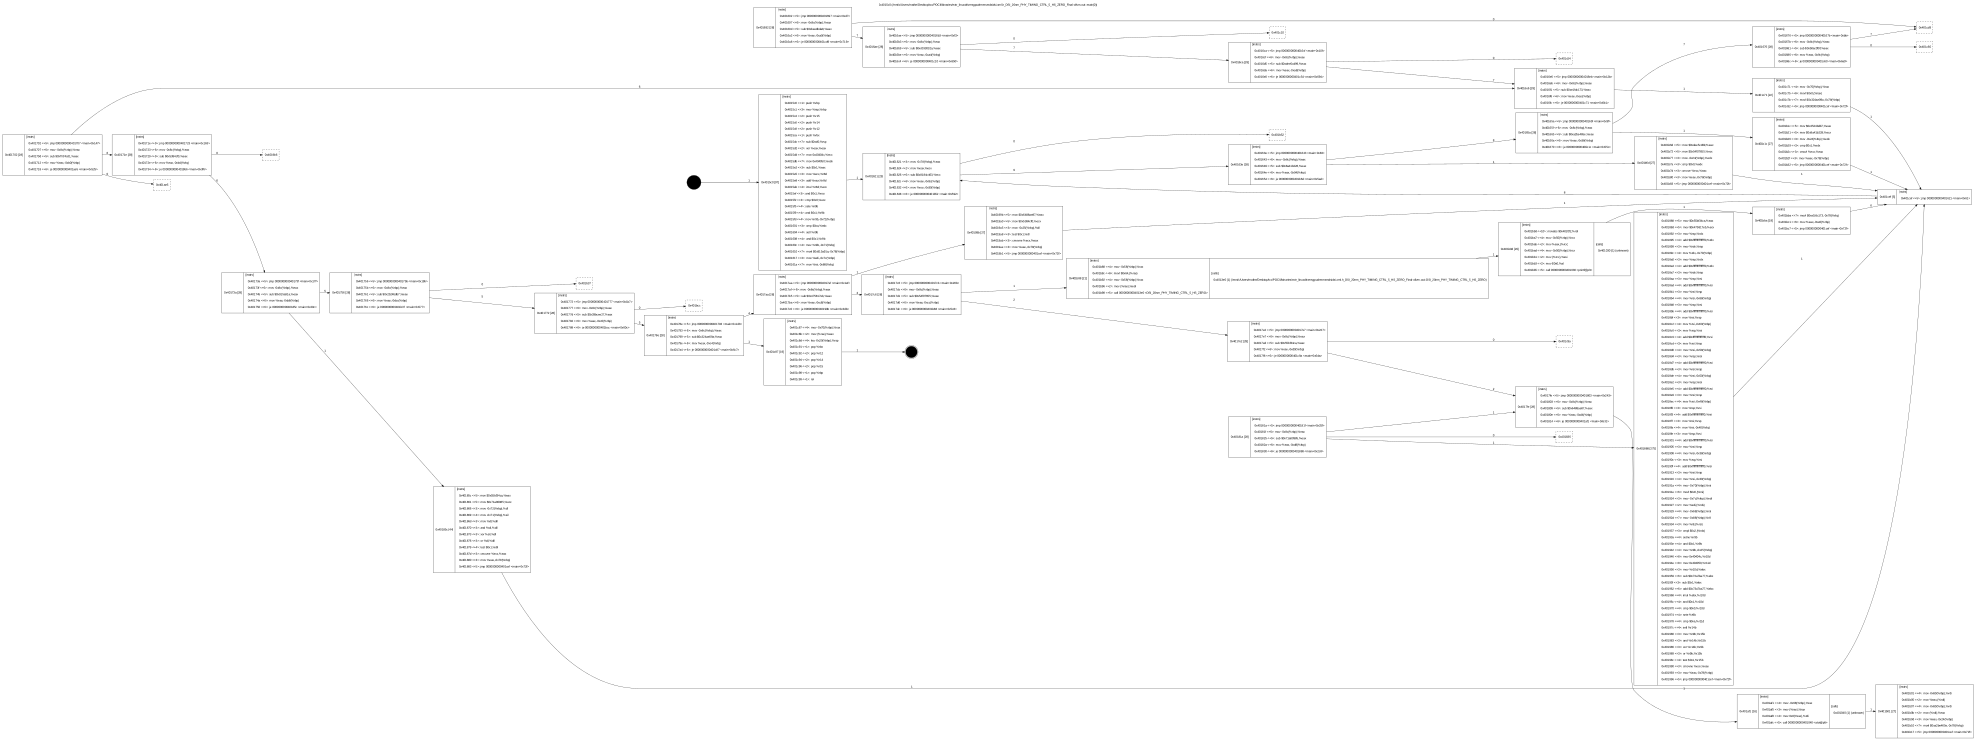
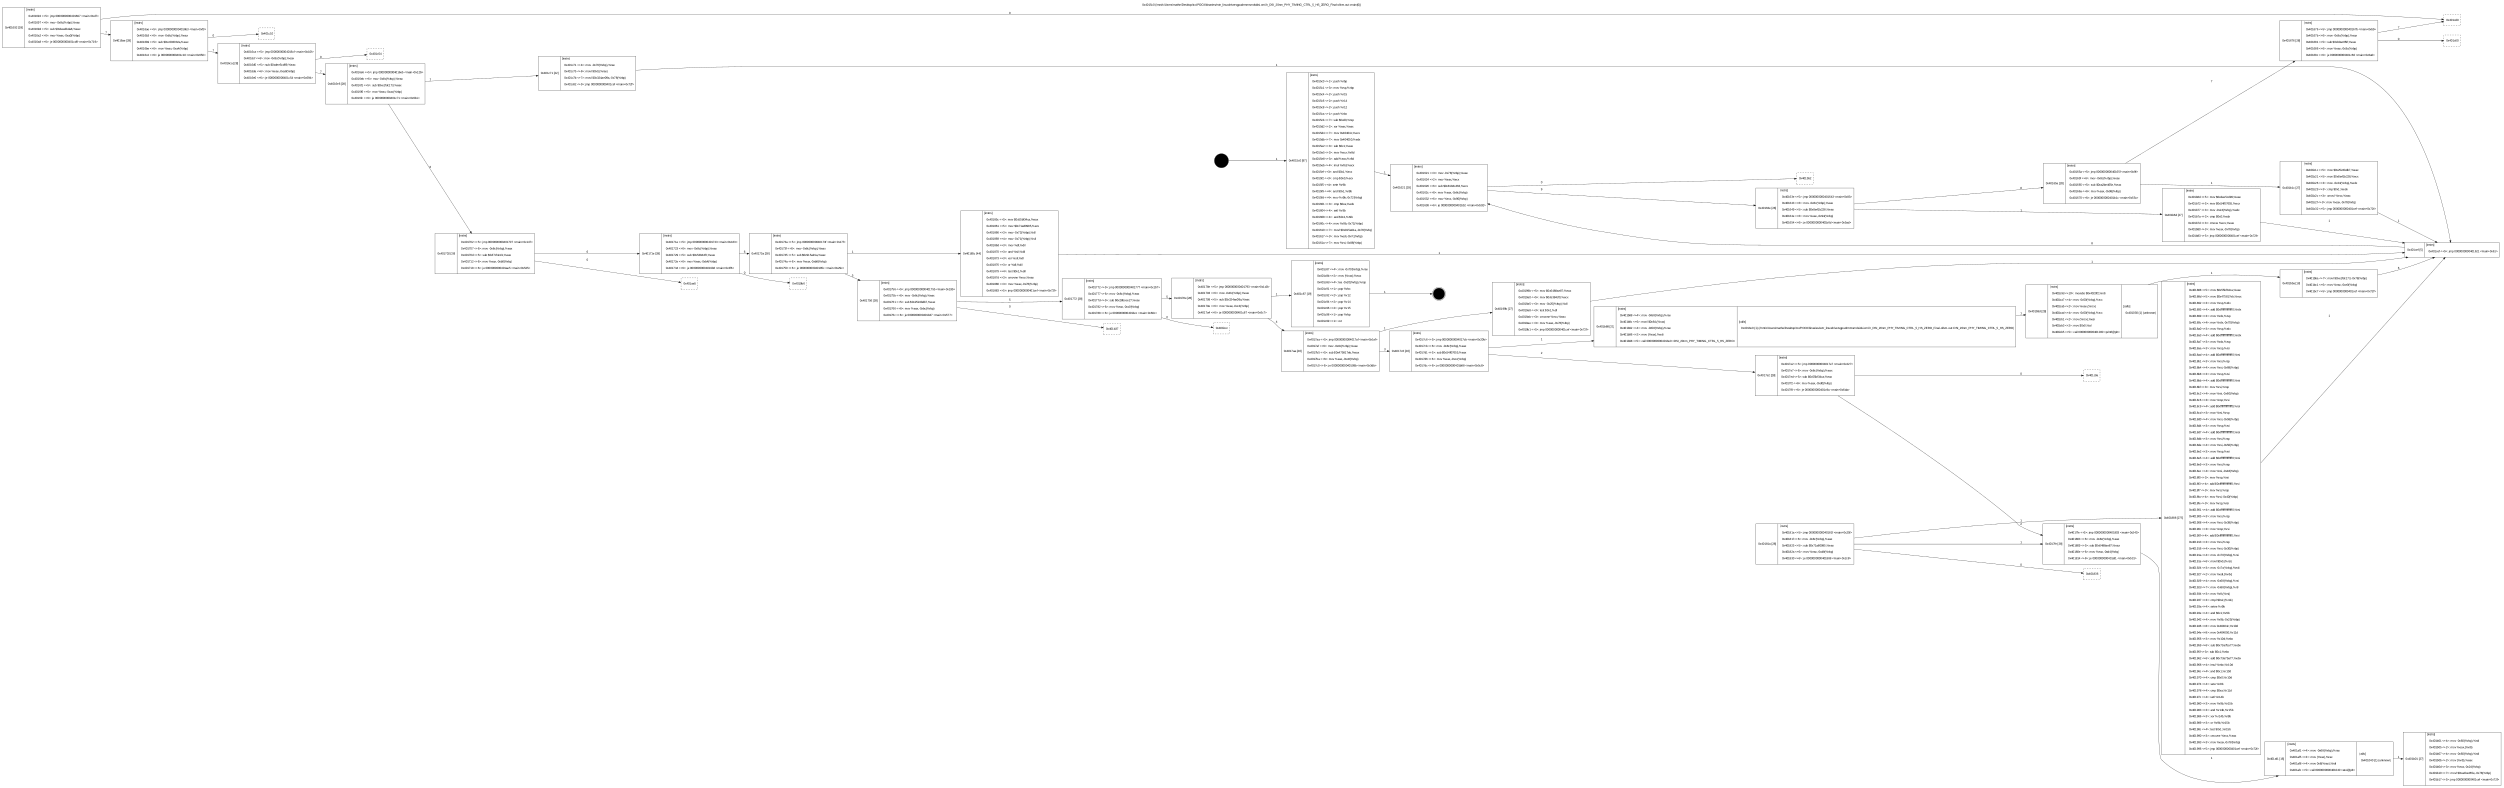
(785, 88) -> (429, 168)
